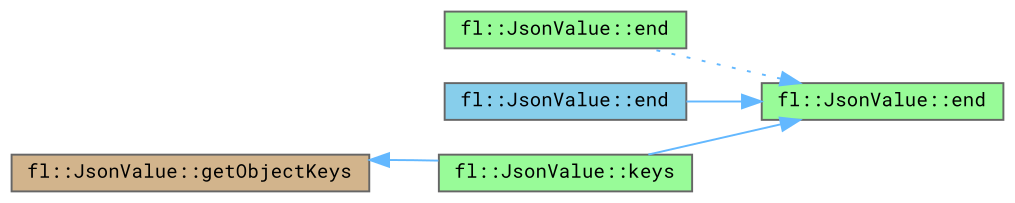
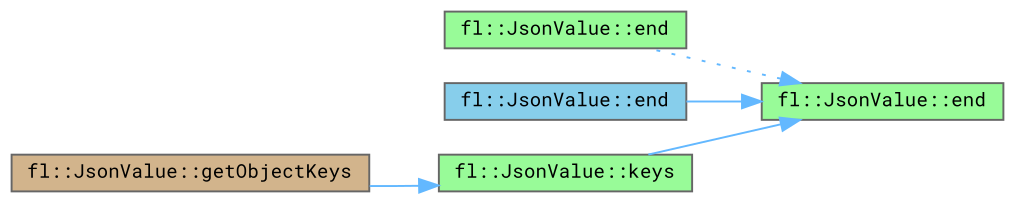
(414, 160) -> (394, 186)
